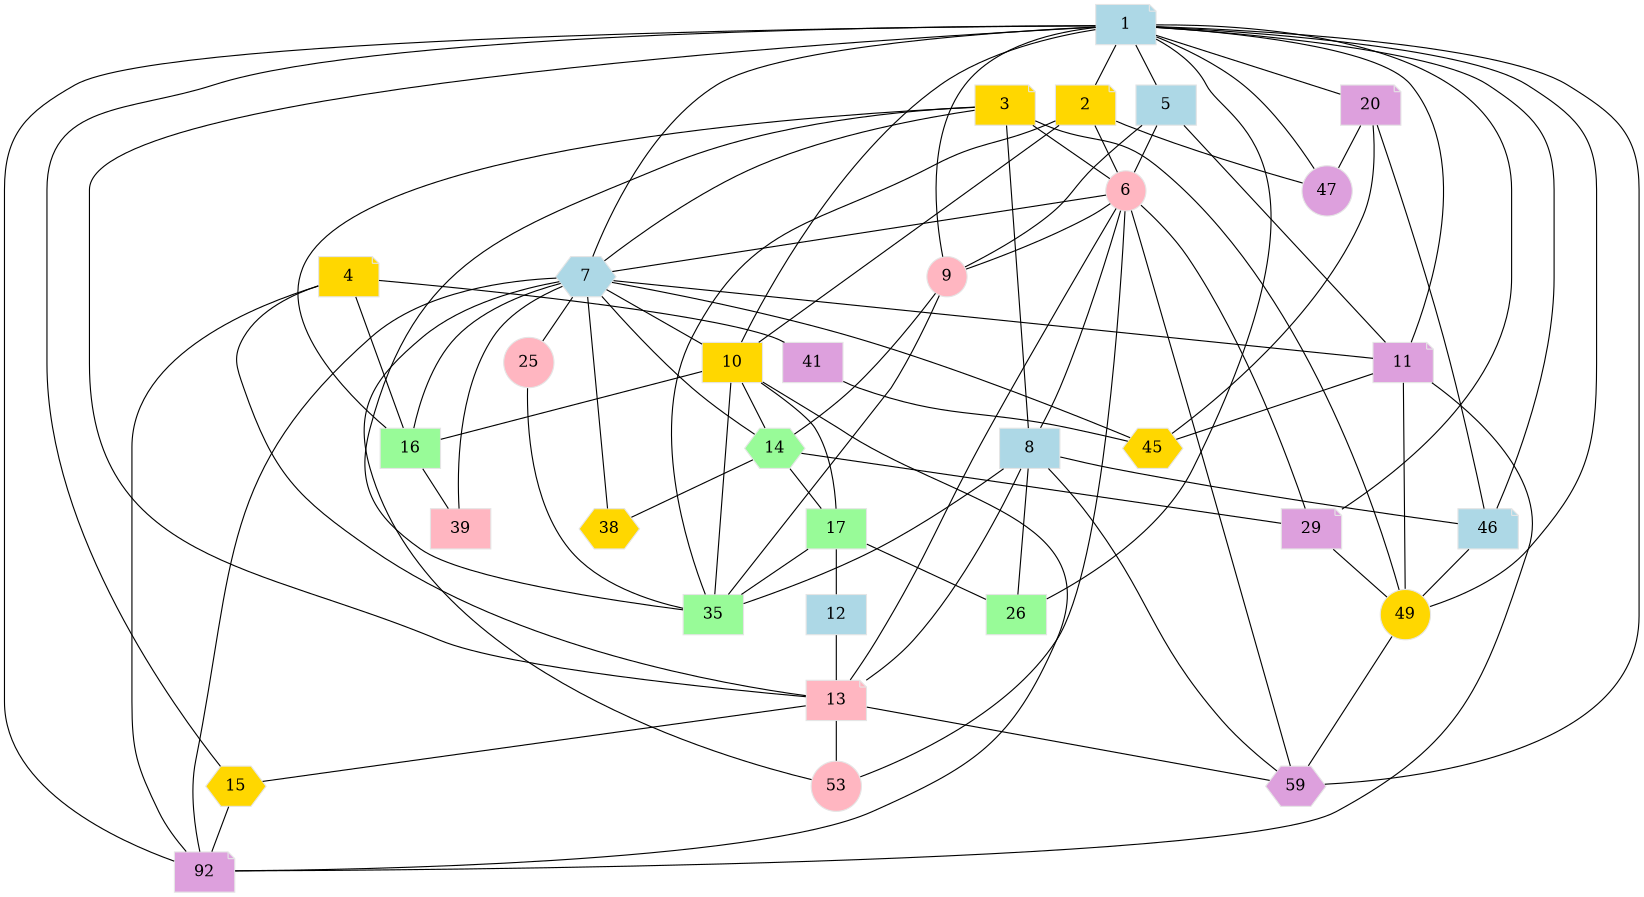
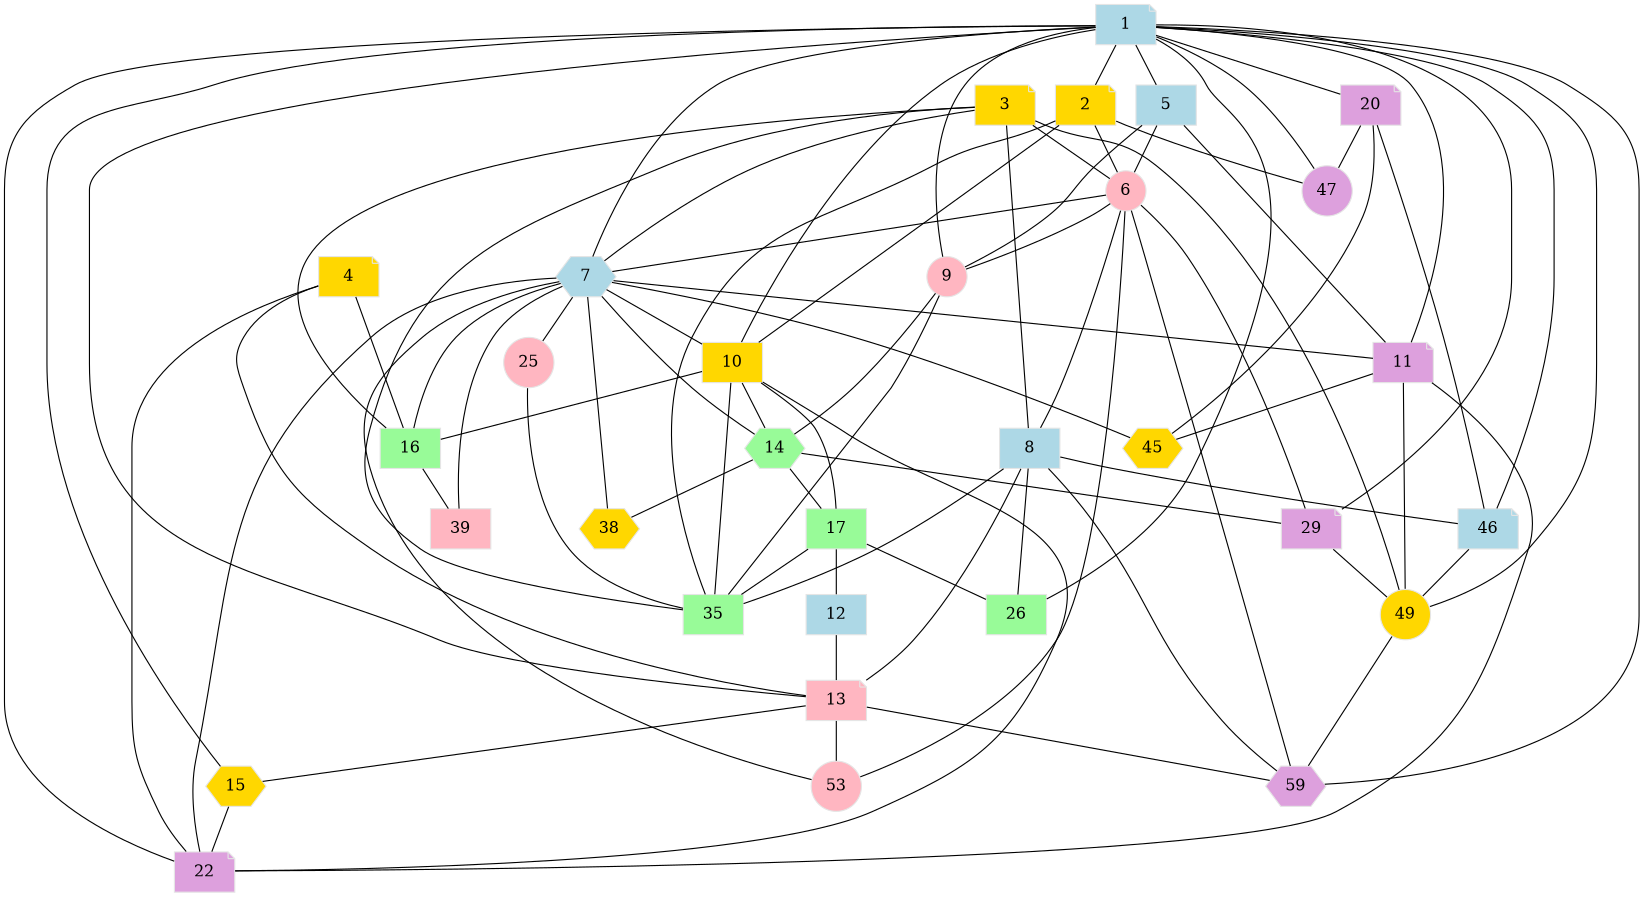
(813, 363) -> none
(981, 443) -> none
(205, 872) -> (205, 872)
